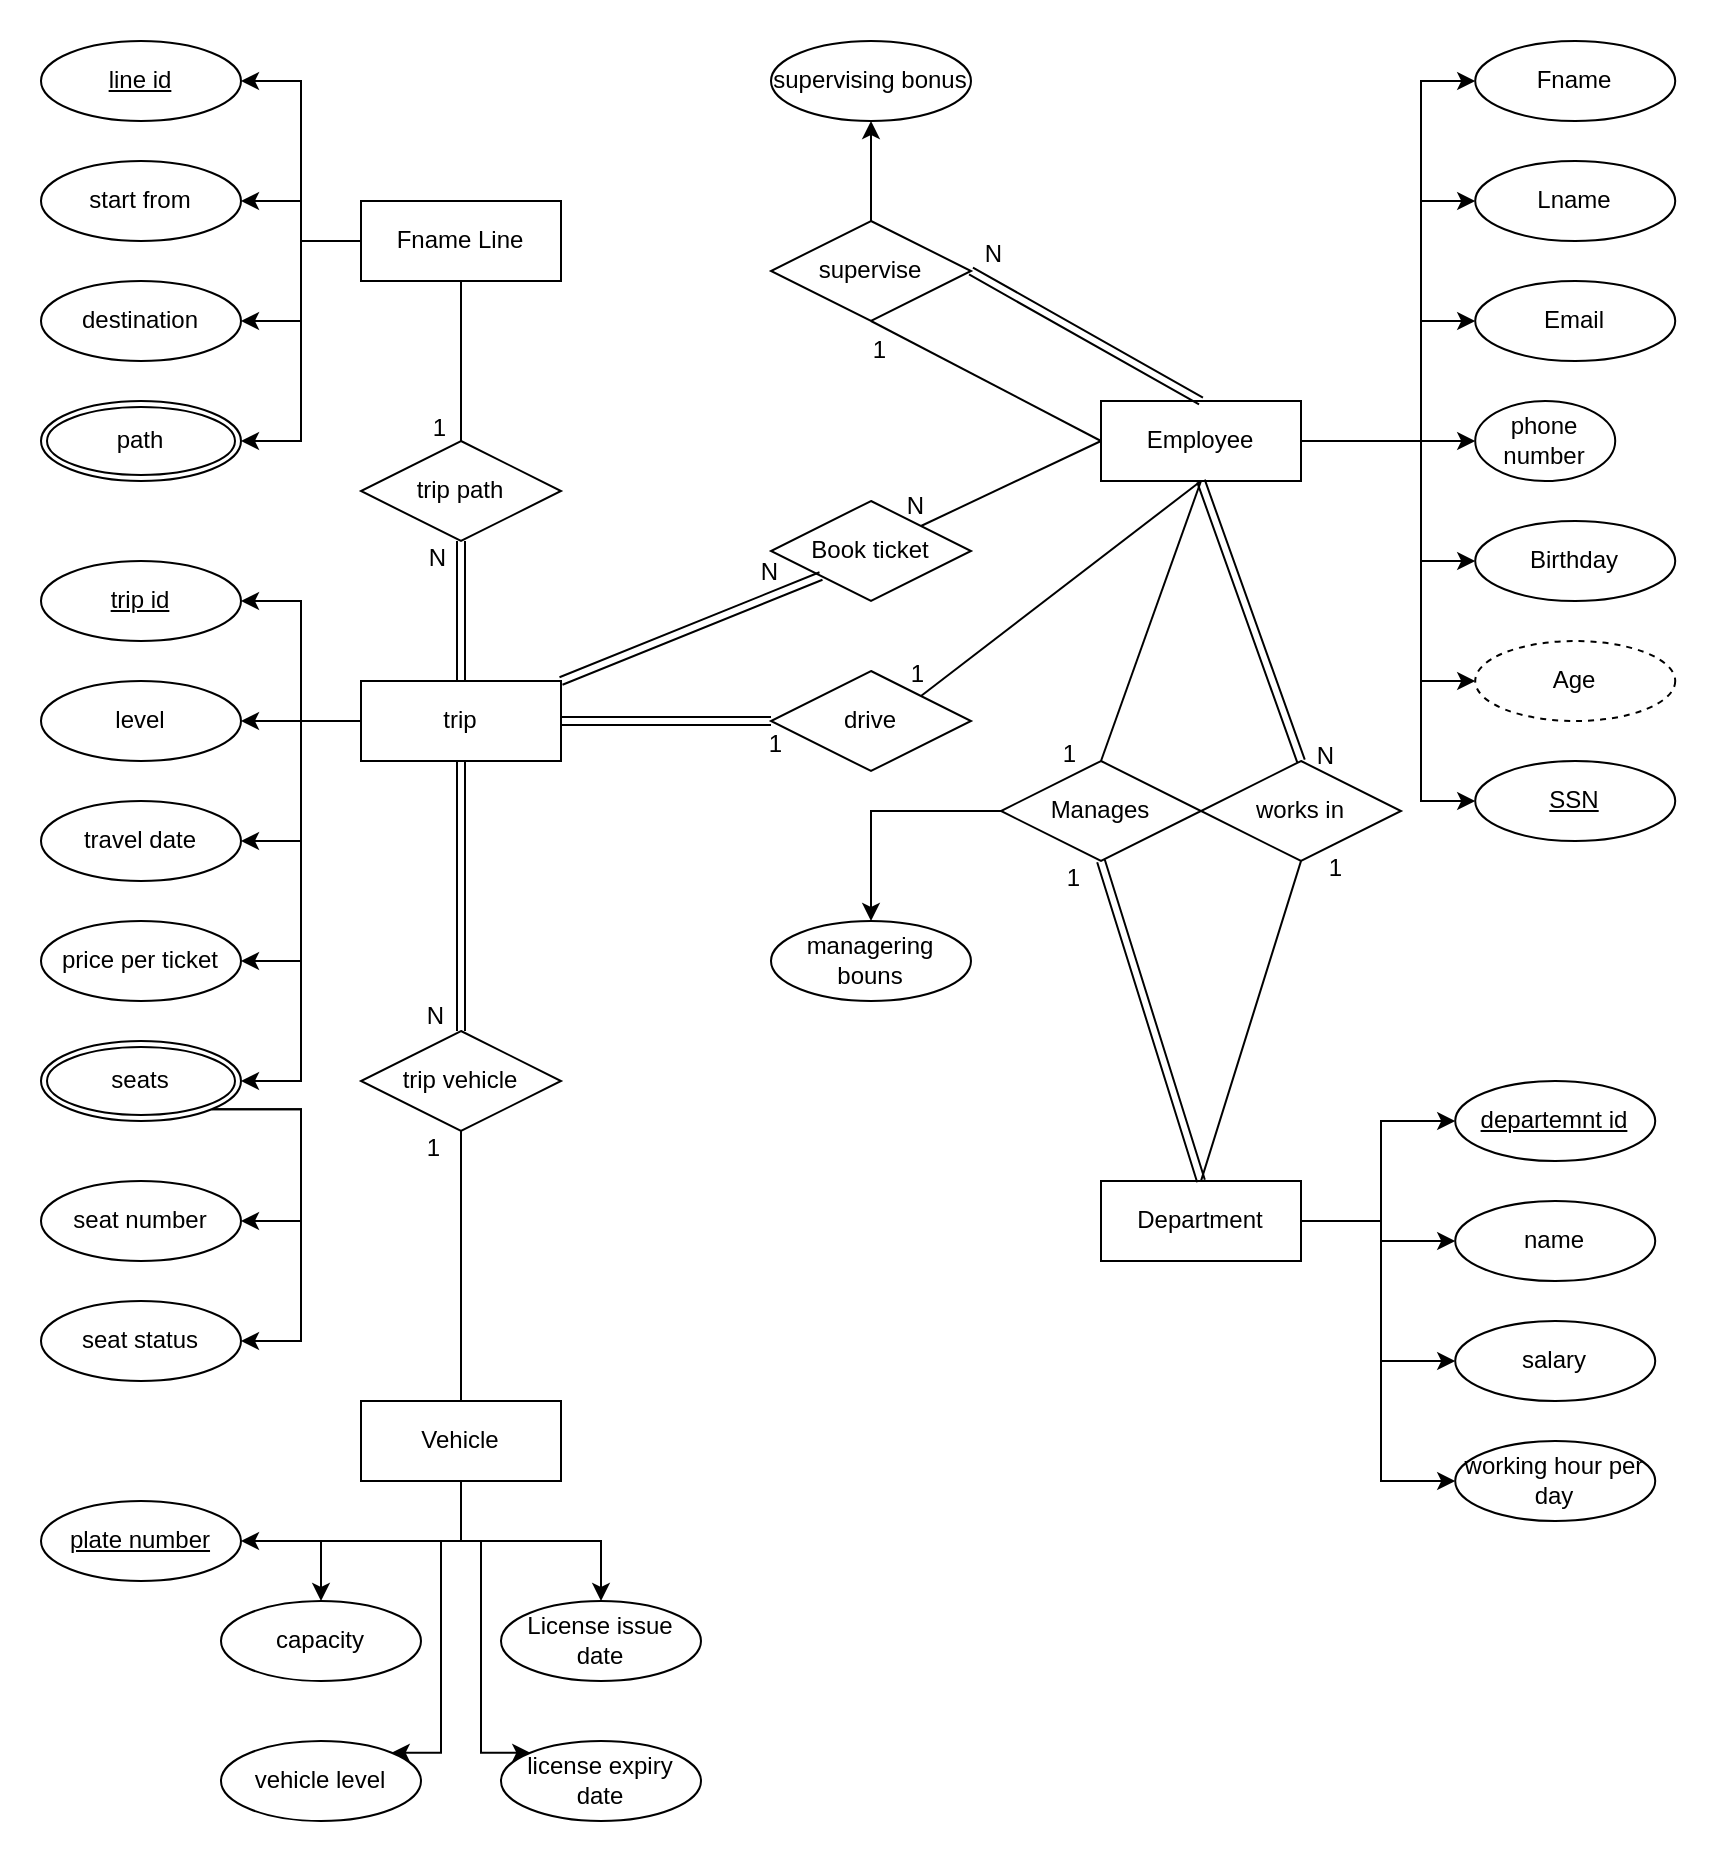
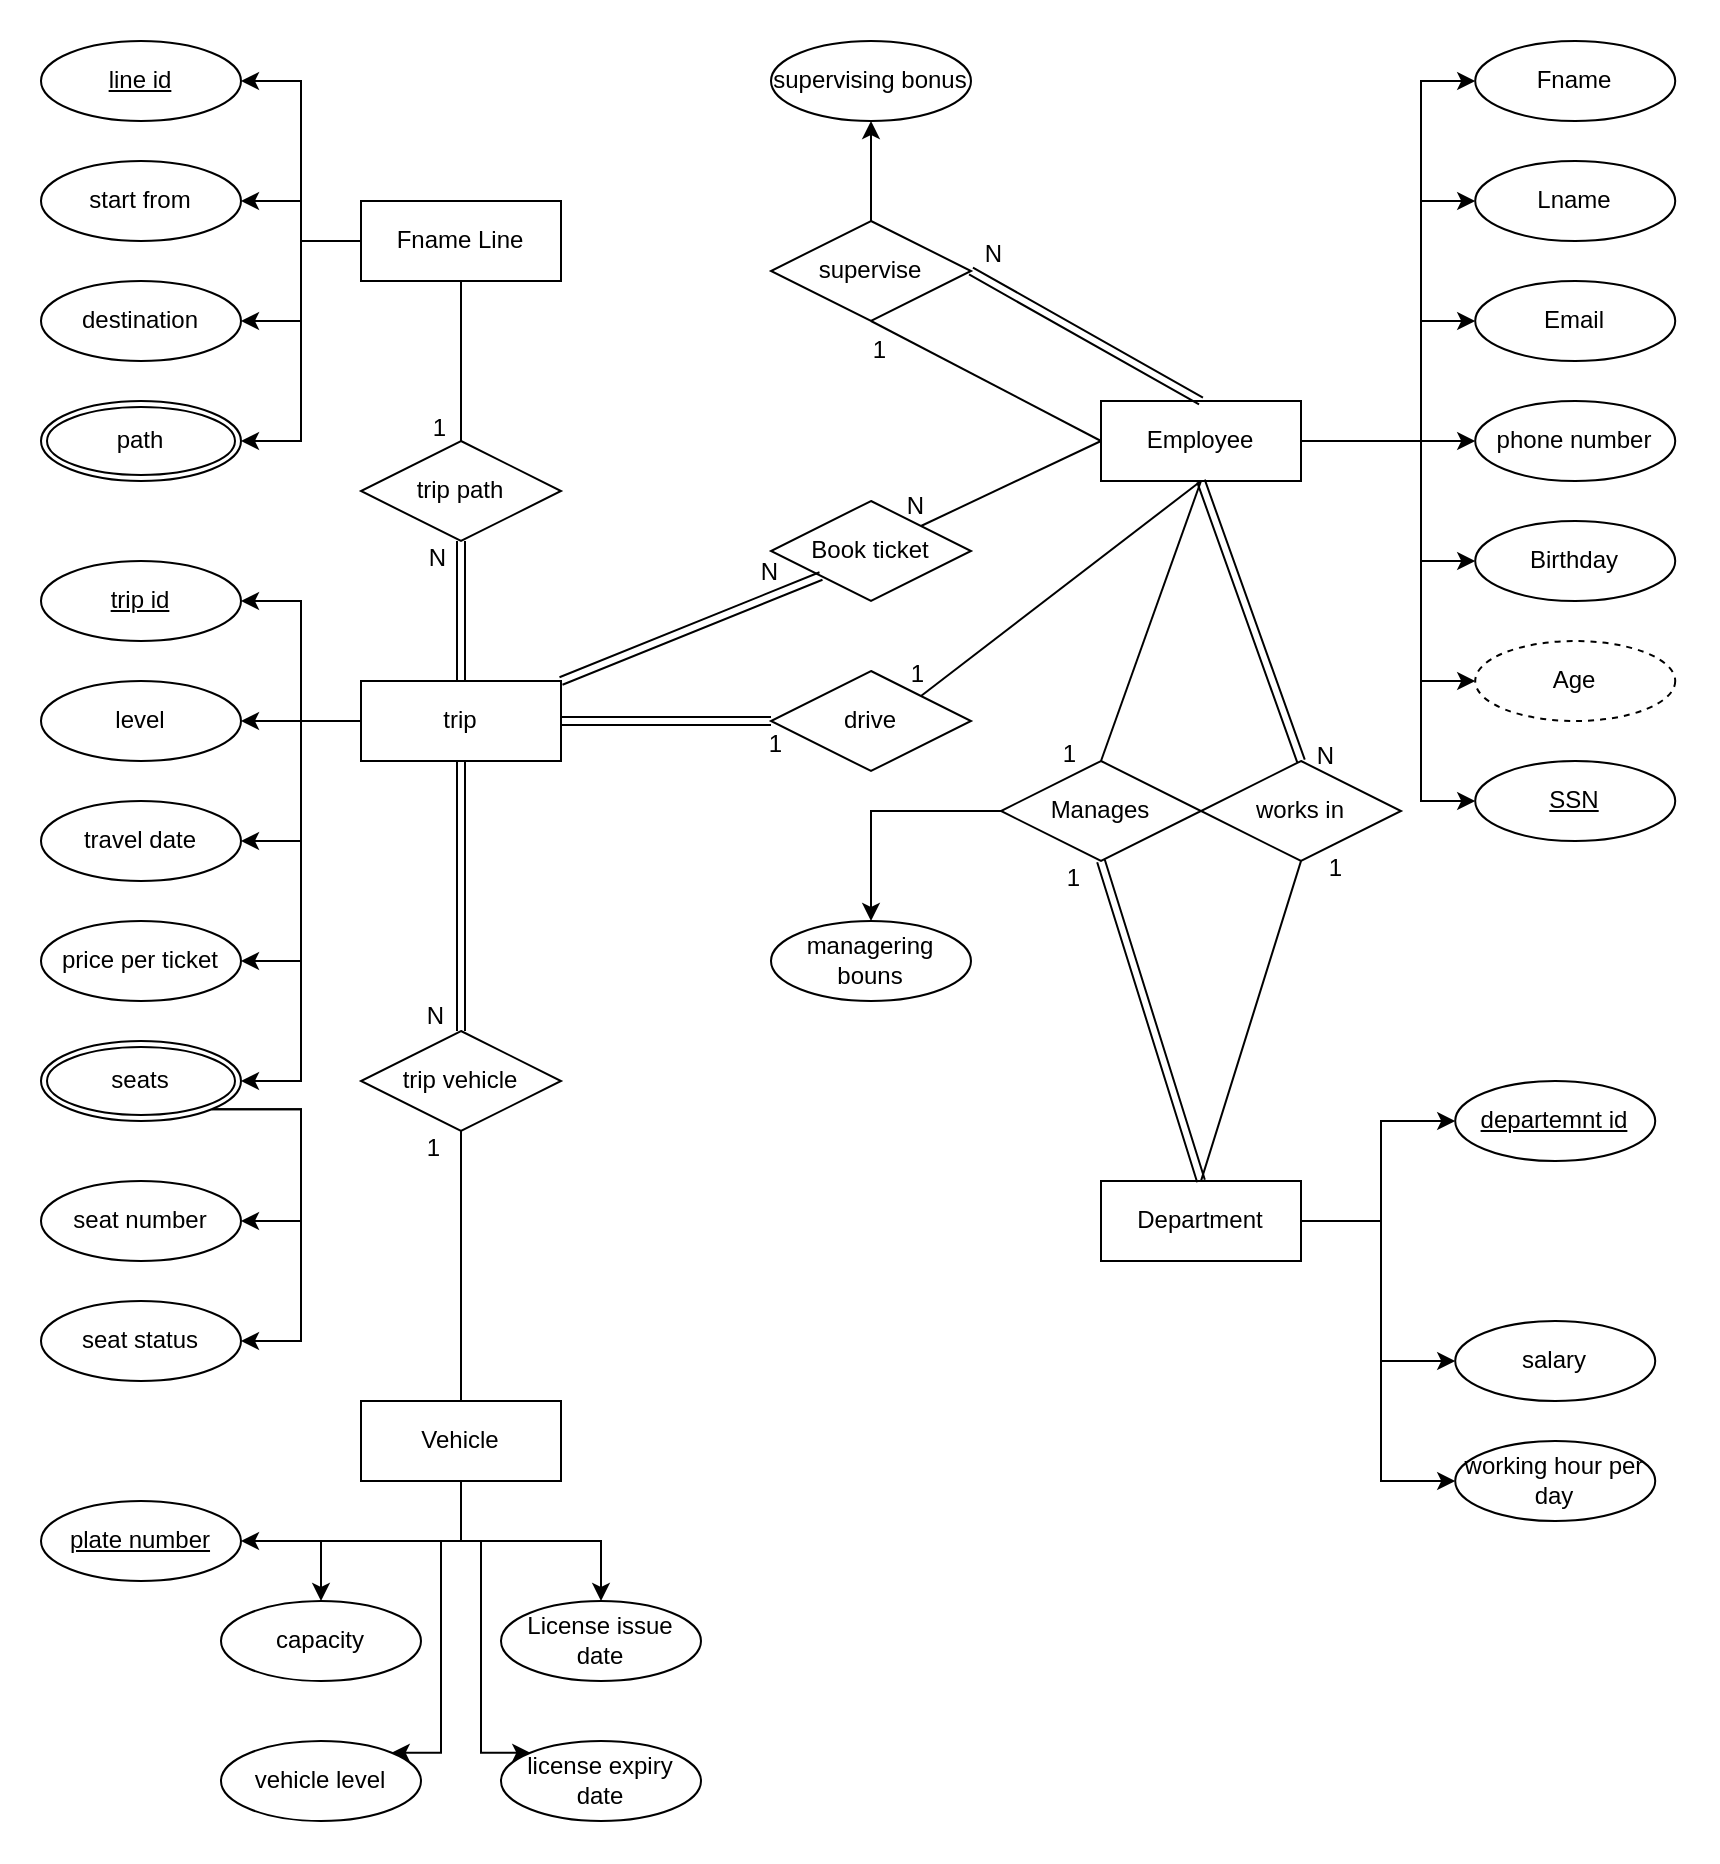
(1545, 441) -> (1575, 441)
(1413, 1241) -> none
(1555, 1241) -> none
